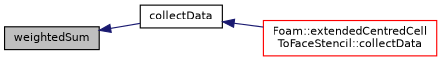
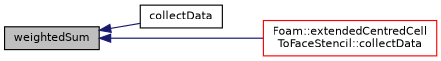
(249, 25) -> (187, 38)
